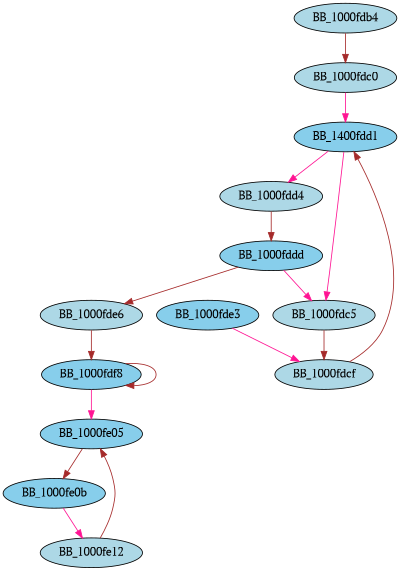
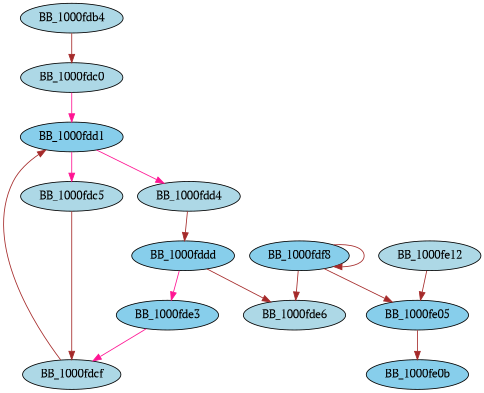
(345, 137) -> (72, 137)
(295, 282) -> (176, 282)
(91, 341) -> (297, 281)
(91, 400) -> (354, 283)
(71, 520) -> none
